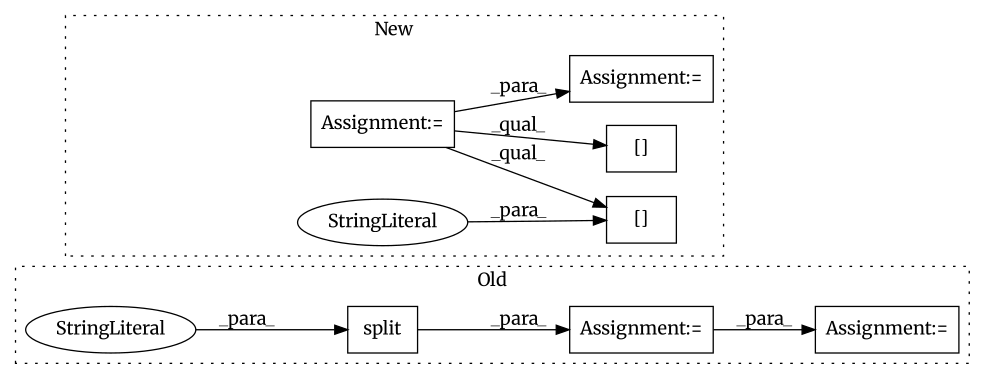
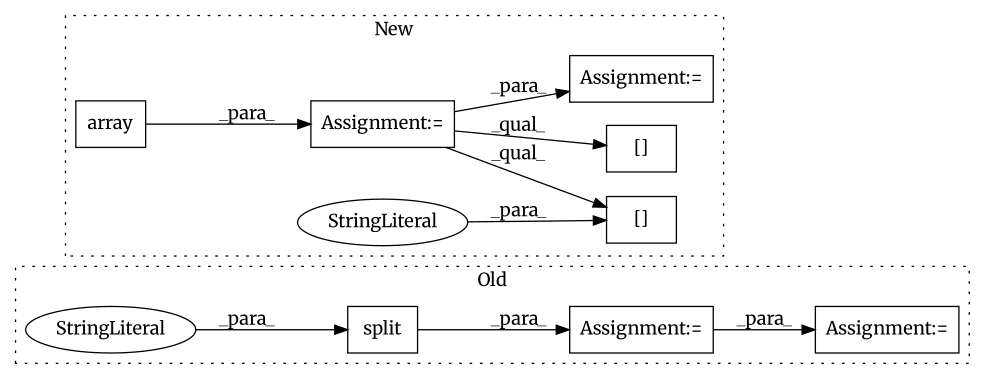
none -> (111, 124)
